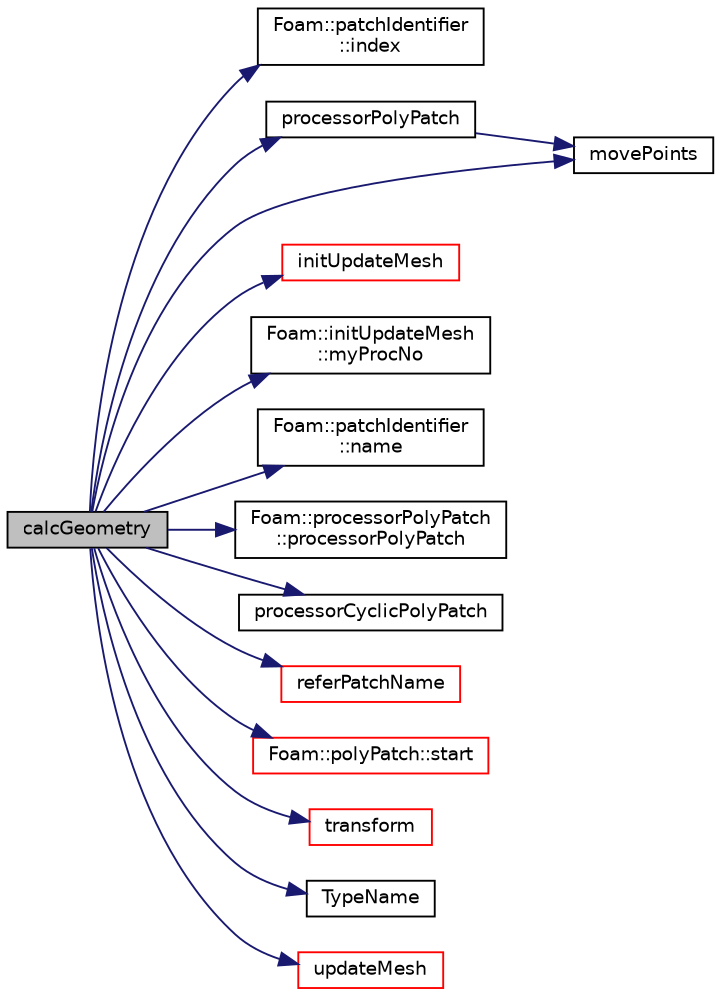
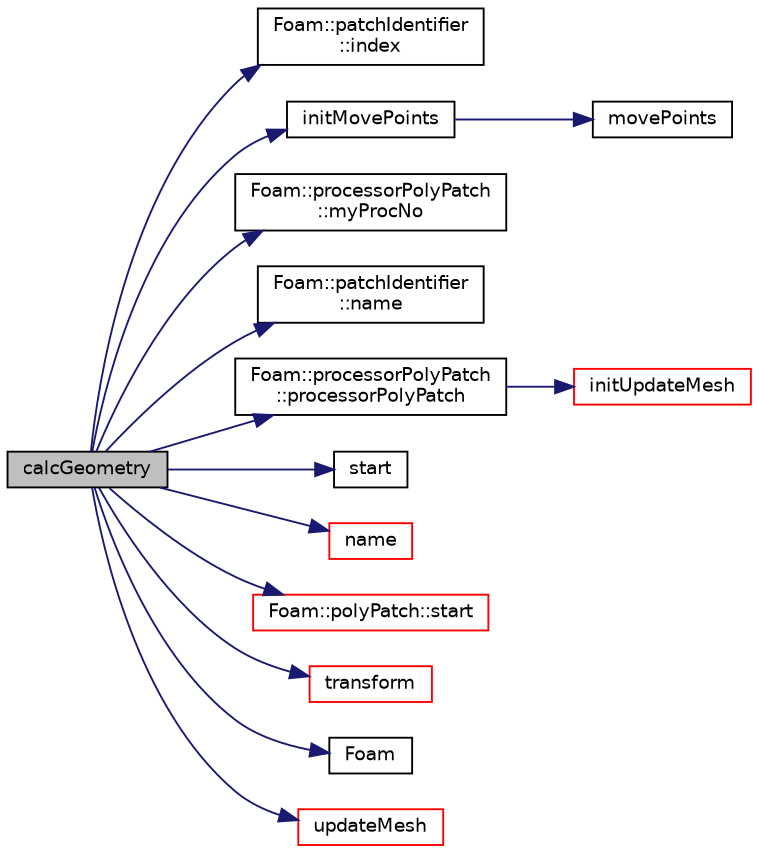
(371, 120) -> (371, 120)
(236, 226) -> none
(371, 345) -> (371, 202)
(160, 381) -> (531, 387)
(371, 613) -> (371, 470)
(371, 684) -> (371, 541)
(371, 899) -> (371, 756)
